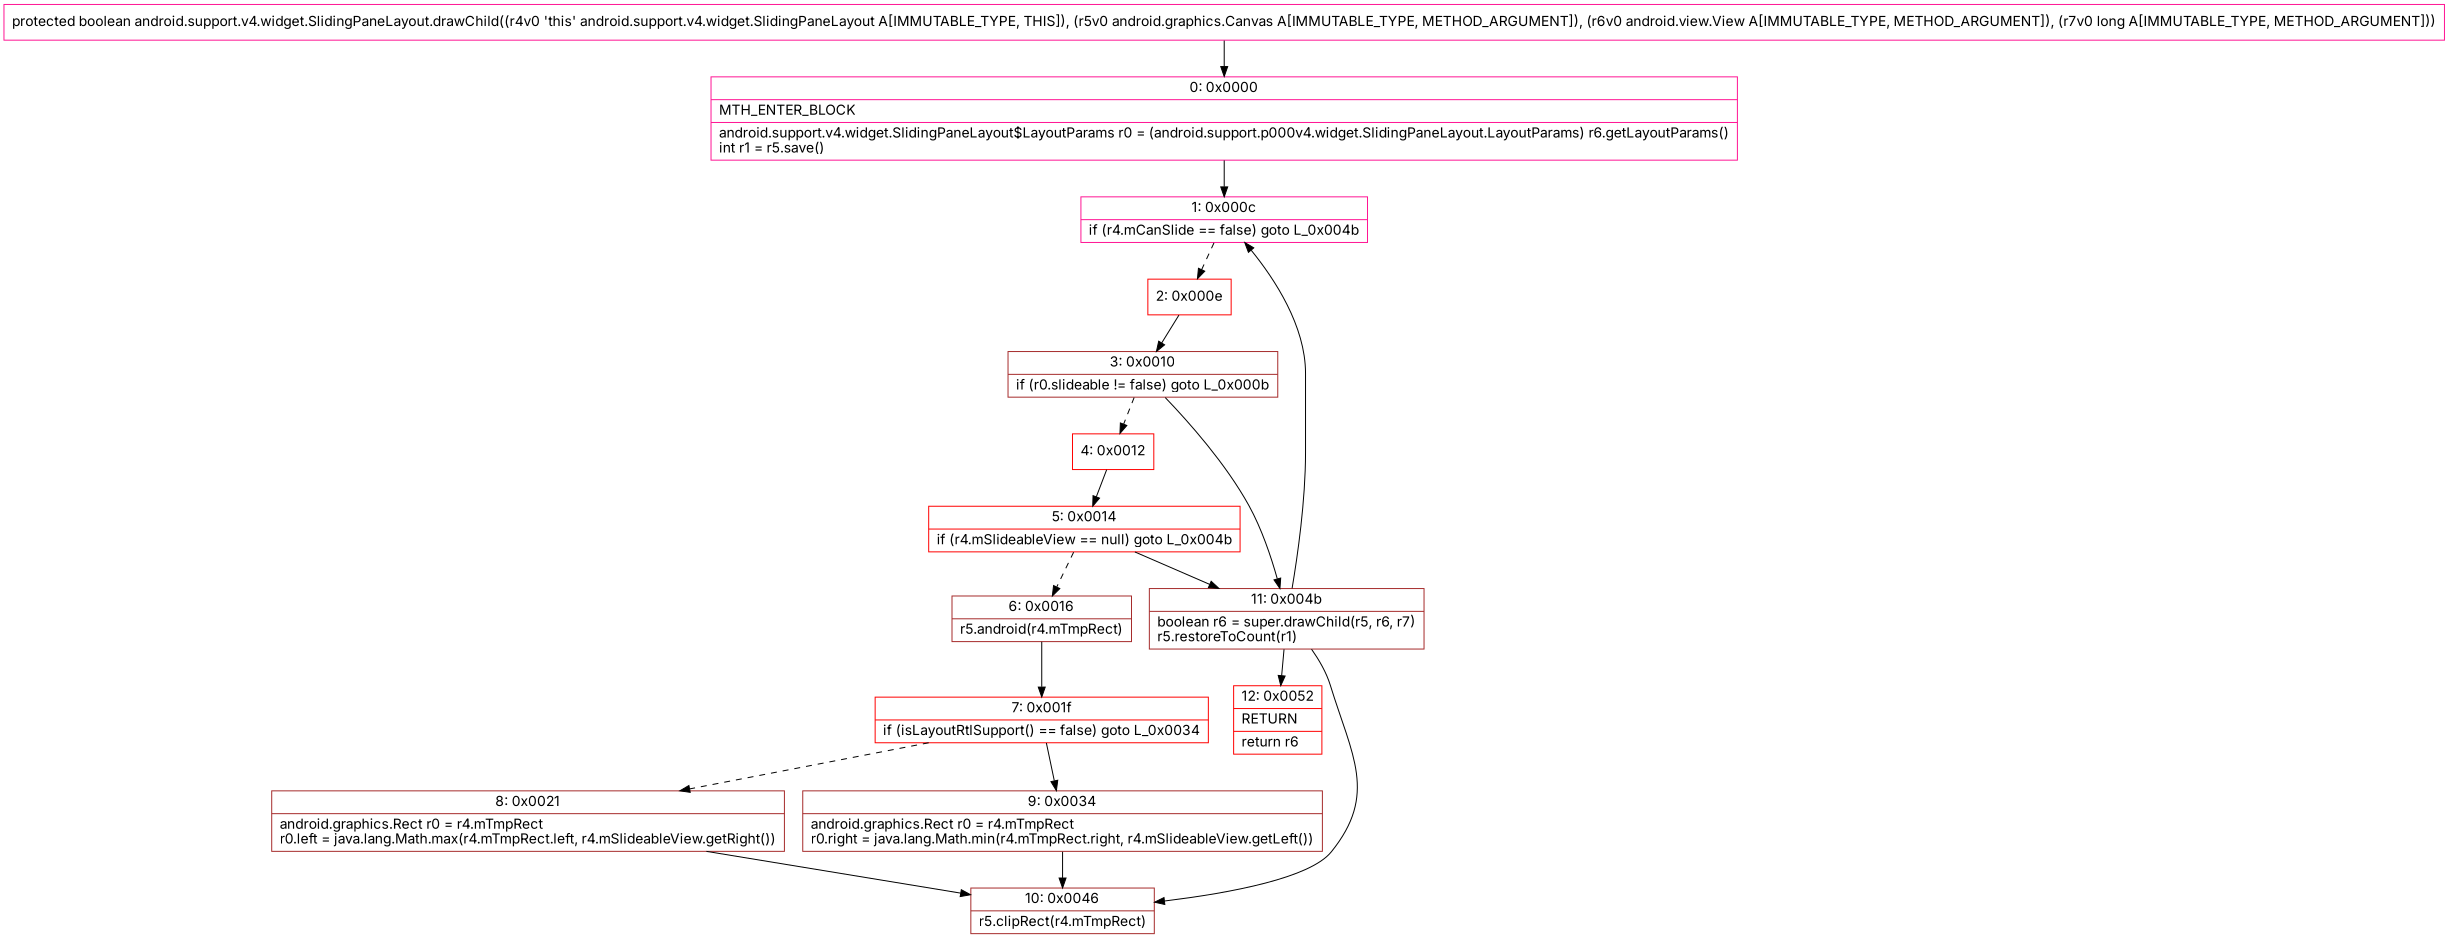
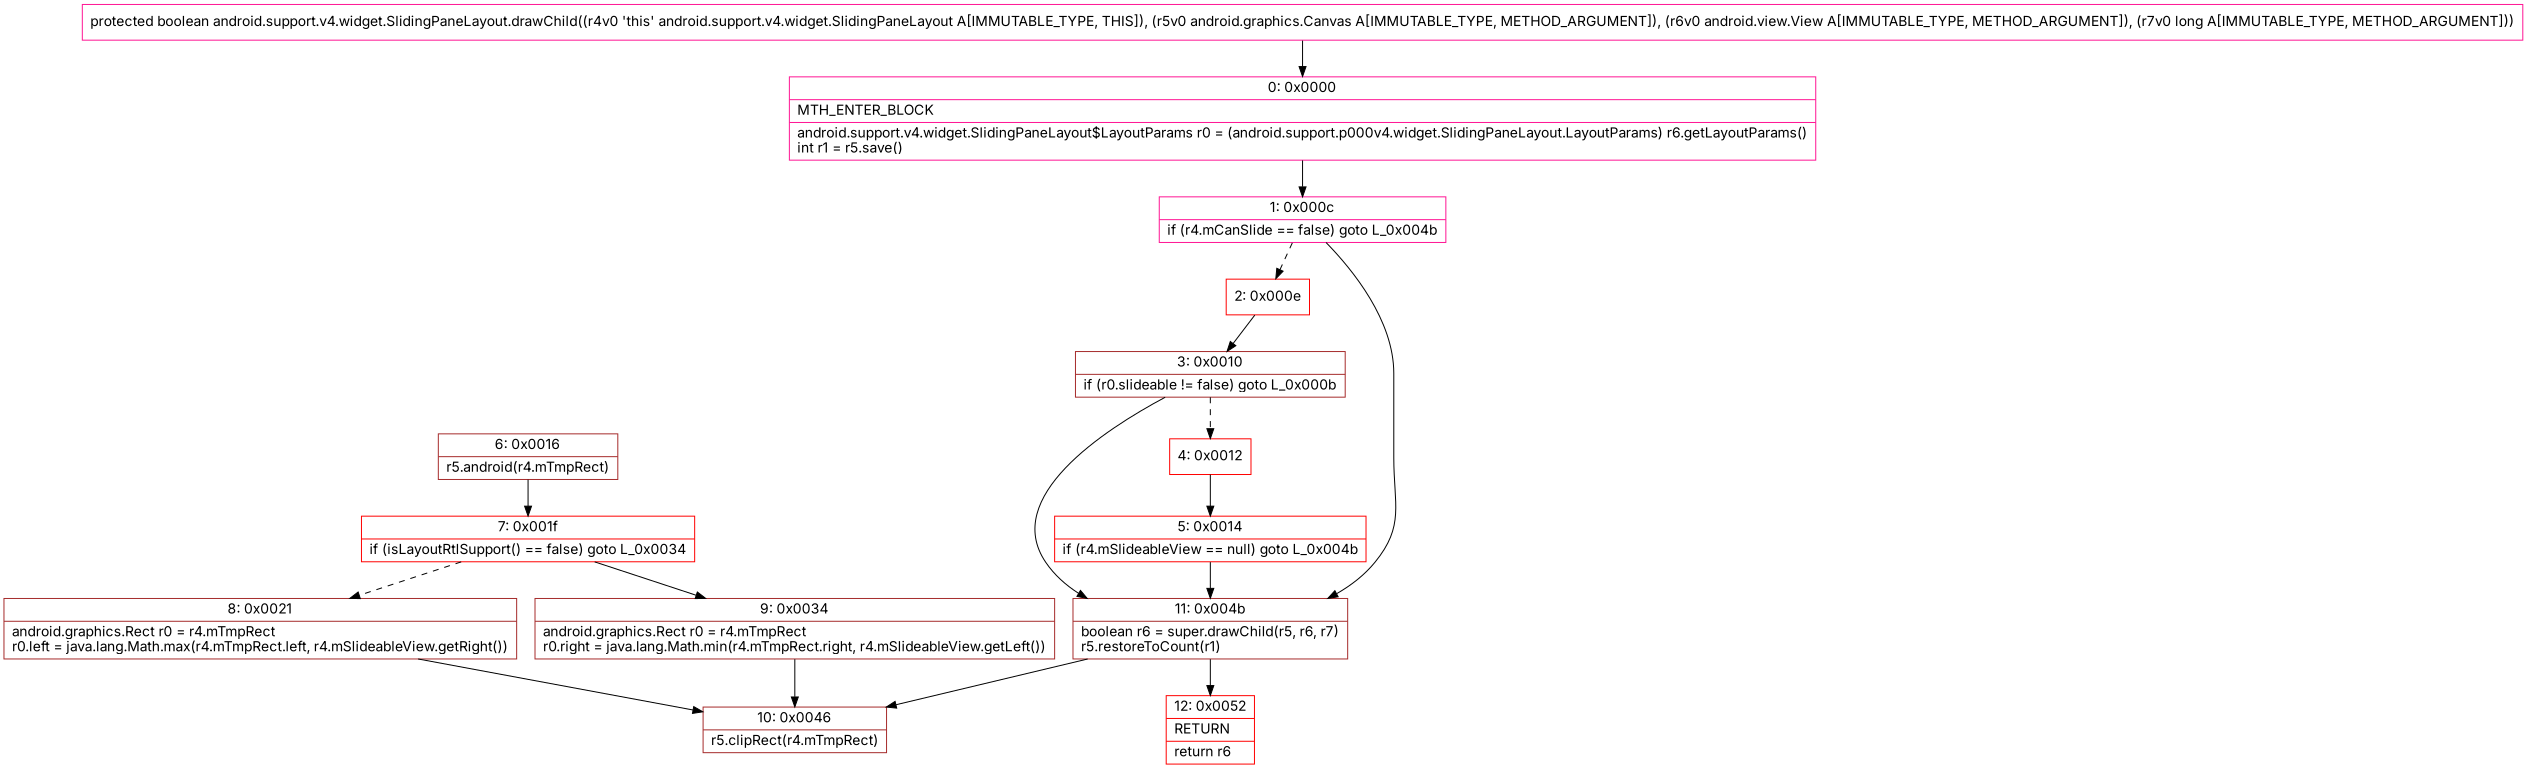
(1306, 413) -> (1394, 420)
(1065, 569) -> none
